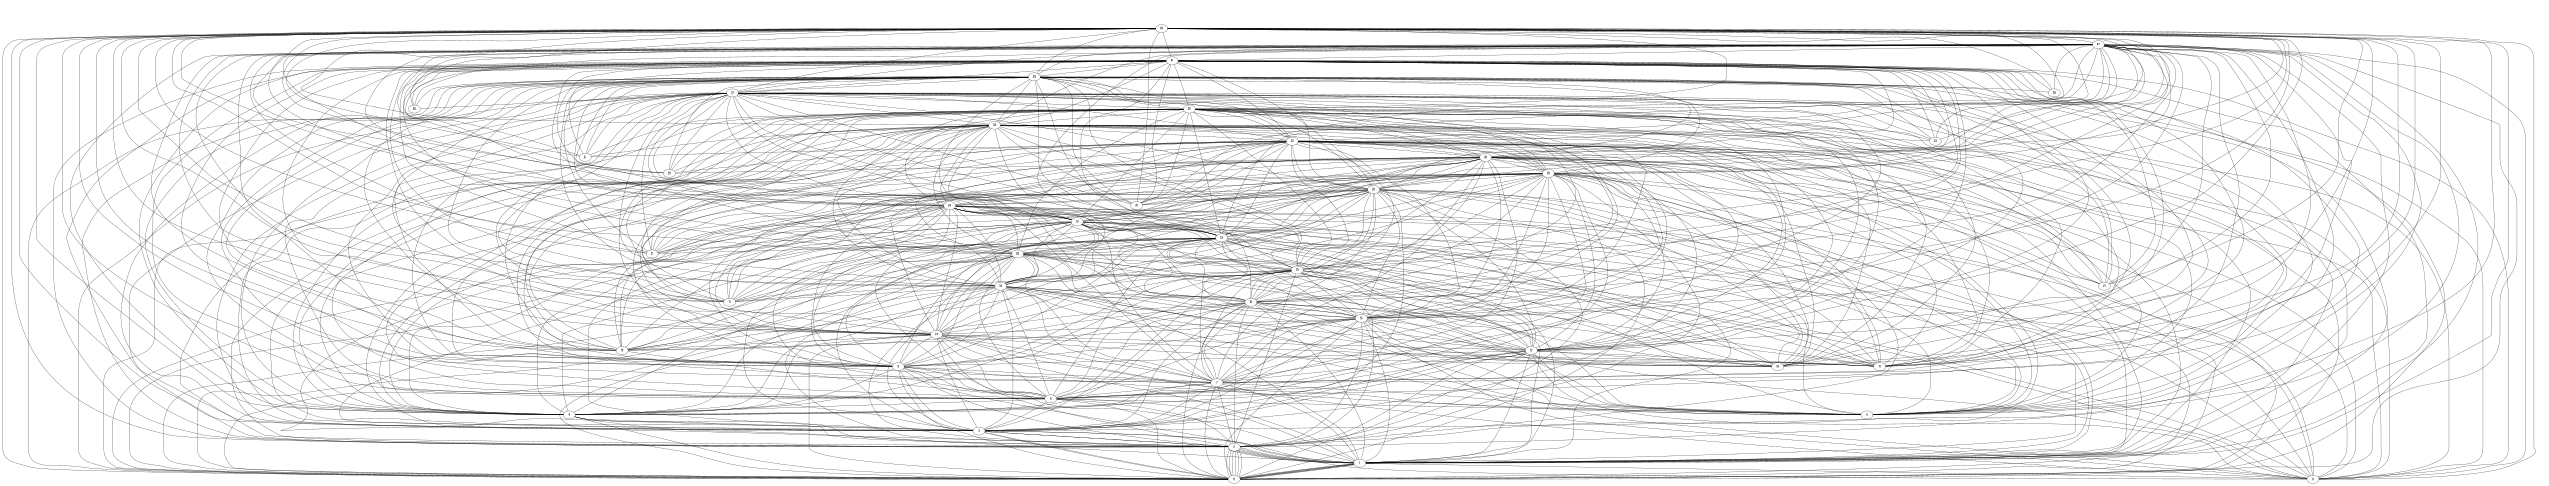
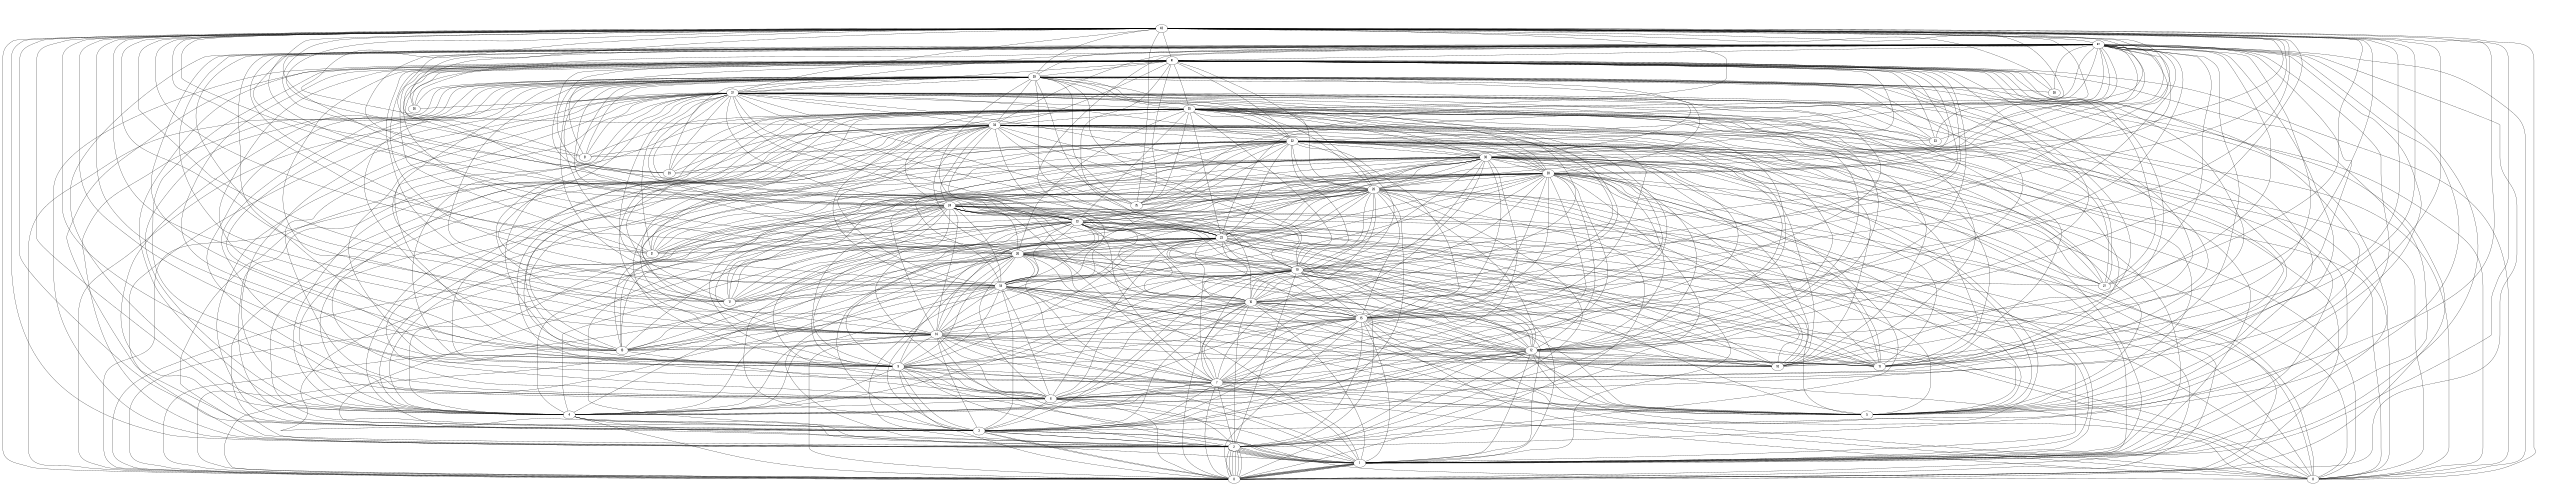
(589, 433) -> (1780, 280)
(1836, 471) -> (1921, 144)
